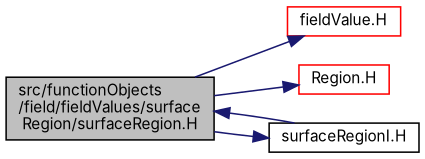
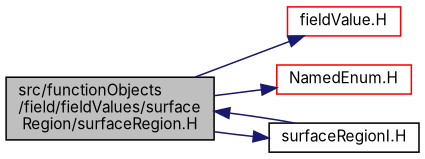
(344, 80) -> (344, 80)
